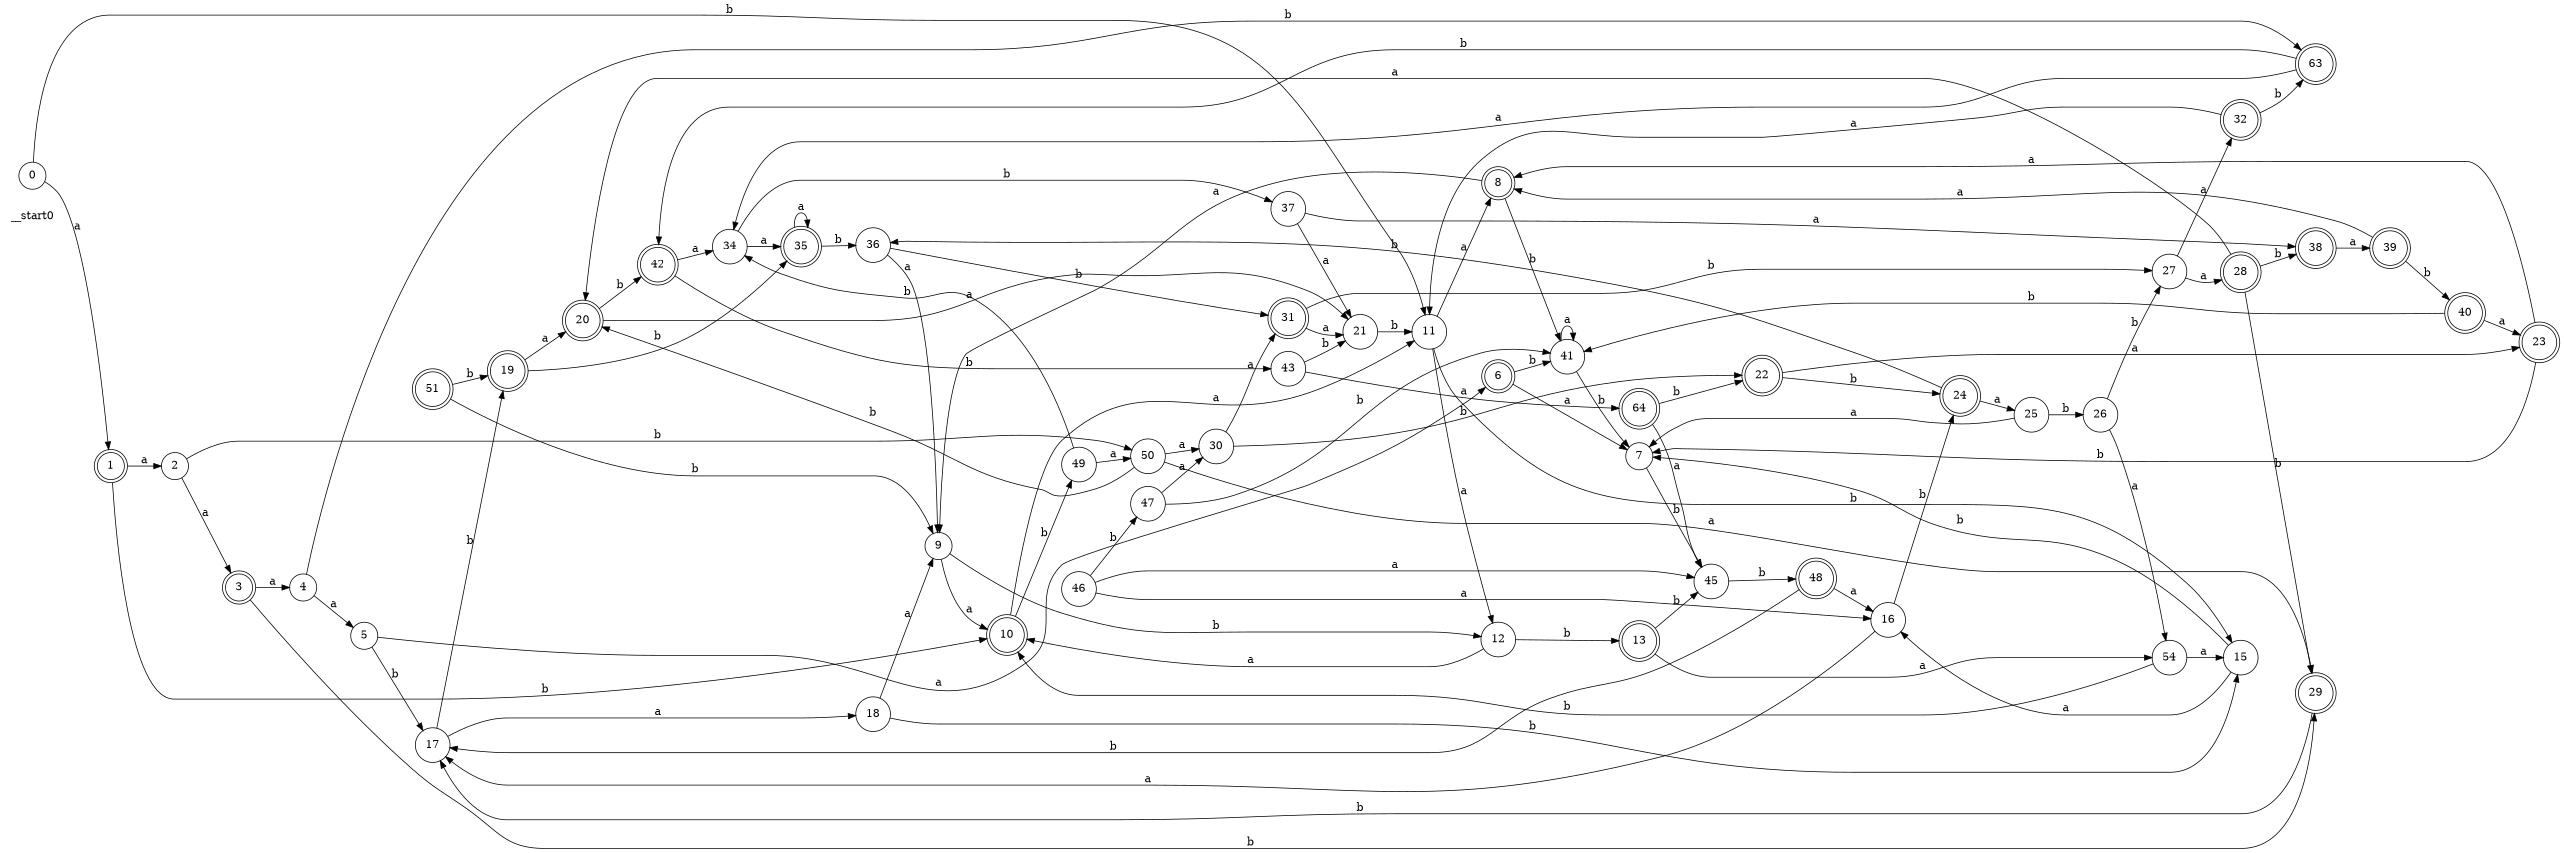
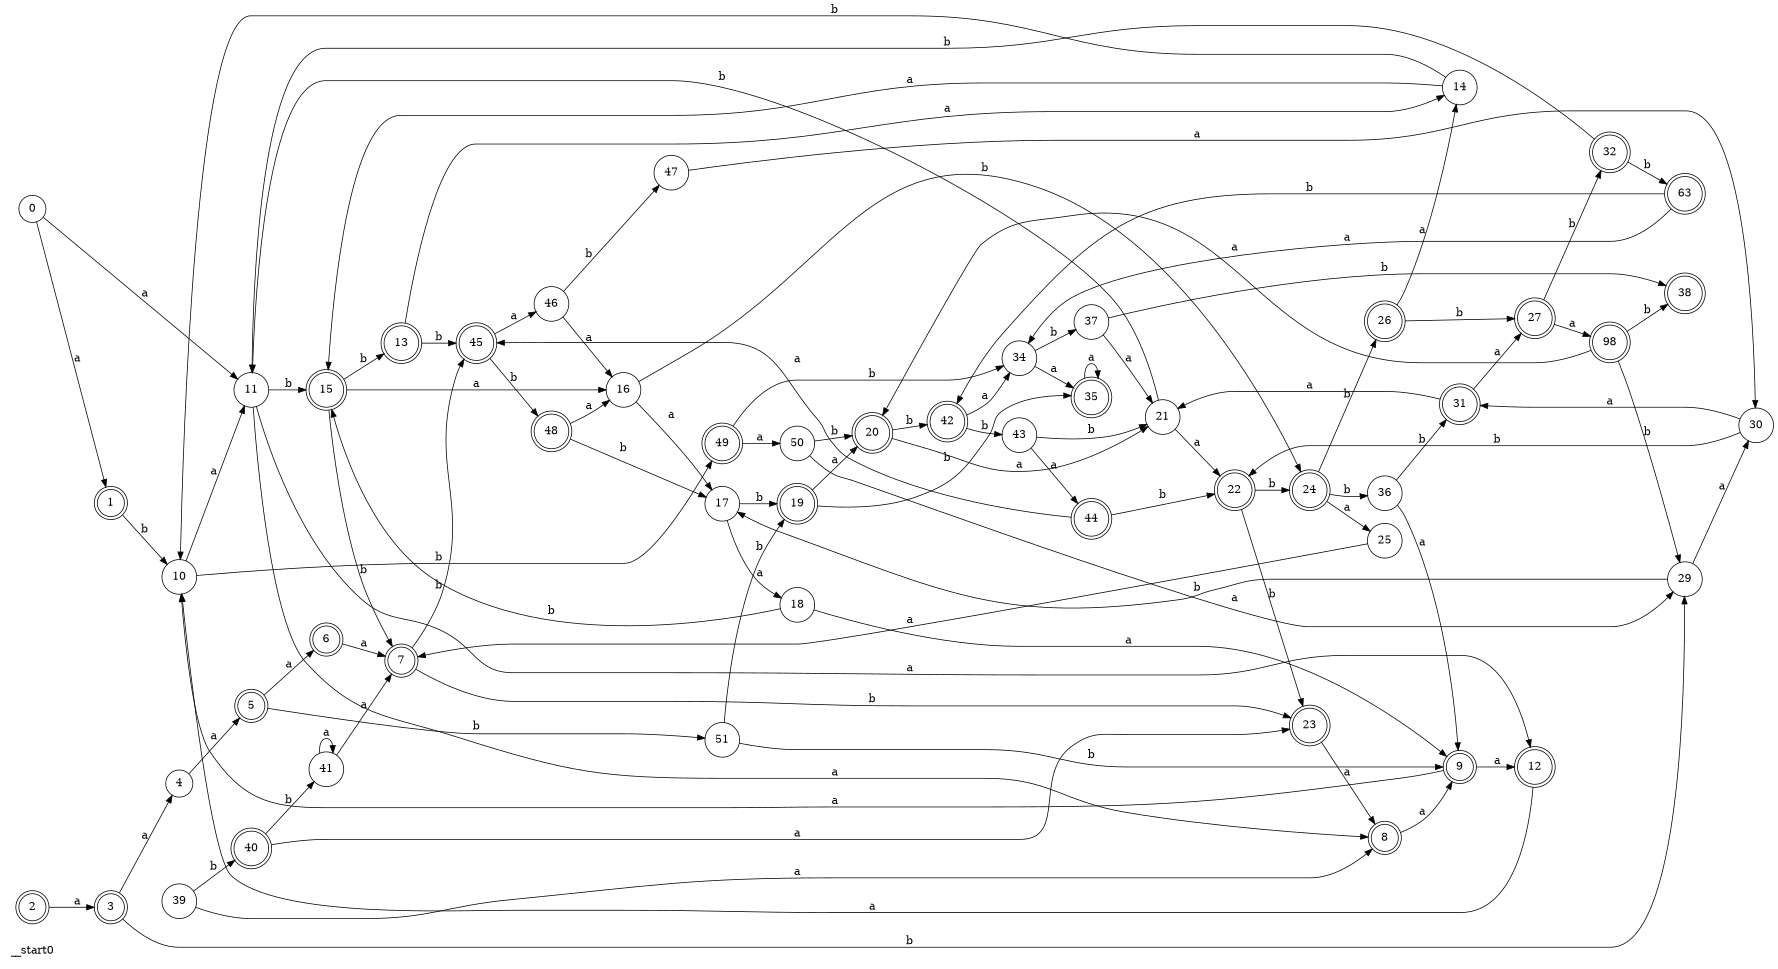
(730, 10) -> (145, 294)
(1148, 29) -> none
(1854, 124) -> (947, 43)
(2204, 190) -> (1572, 224)
(1816, 220) -> (1385, 268)
(835, 246) -> none
(2349, 248) -> none
(2390, 248) -> (179, 901)
(1530, 263) -> none
(1711, 266) -> (1497, 353)
(2170, 272) -> (1535, 318)
(2241, 272) -> (1610, 342)
(2135, 349) -> (1272, 595)
(1529, 368) -> none
(433, 389) -> (722, 740)
(1602, 401) -> (364, 706)
(1639, 409) -> (1091, 519)
(2062, 415) -> (1346, 409)
(2101, 415) -> (1385, 321)
(1354, 425) -> none
(654, 441) -> none
none -> (1195, 450)
(1178, 452) -> (1719, 506)
(1639, 456) -> (401, 661)
(2128, 461) -> (847, 705)
(1079, 465) -> (722, 443)
(141, 466) -> none
(175, 466) -> (32, 907)
(939, 546) -> (1460, 767)
(1390, 571) -> (512, 325)
(1711, 581) -> (476, 343)
(1216, 626) -> (1497, 761)
(1007, 635) -> (179, 577)
(364, 636) -> (251, 706)
(1498, 640) -> (1535, 767)
(1564, 640) -> (361, 369)
(2170, 658) -> (1460, 87)
(2241, 658) -> (326, 390)
(395, 685) -> (482, 734)
(2316, 693) -> (1685, 579)
